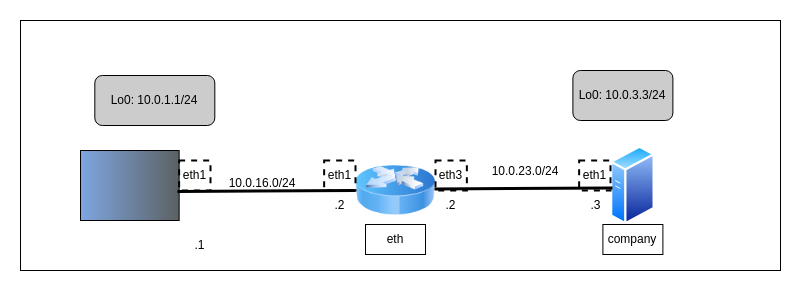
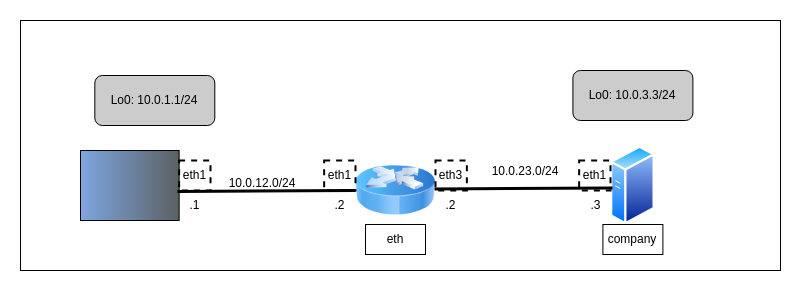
(623, 96) -> (633, 96)
(263, 184) -> (263, 184)
(200, 246) -> (195, 206)
